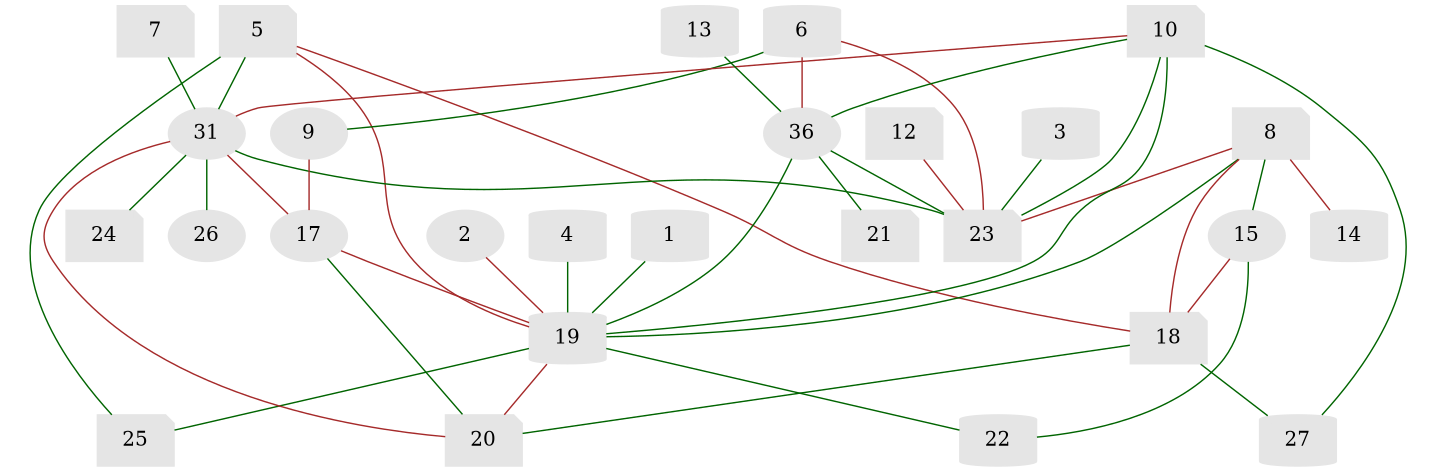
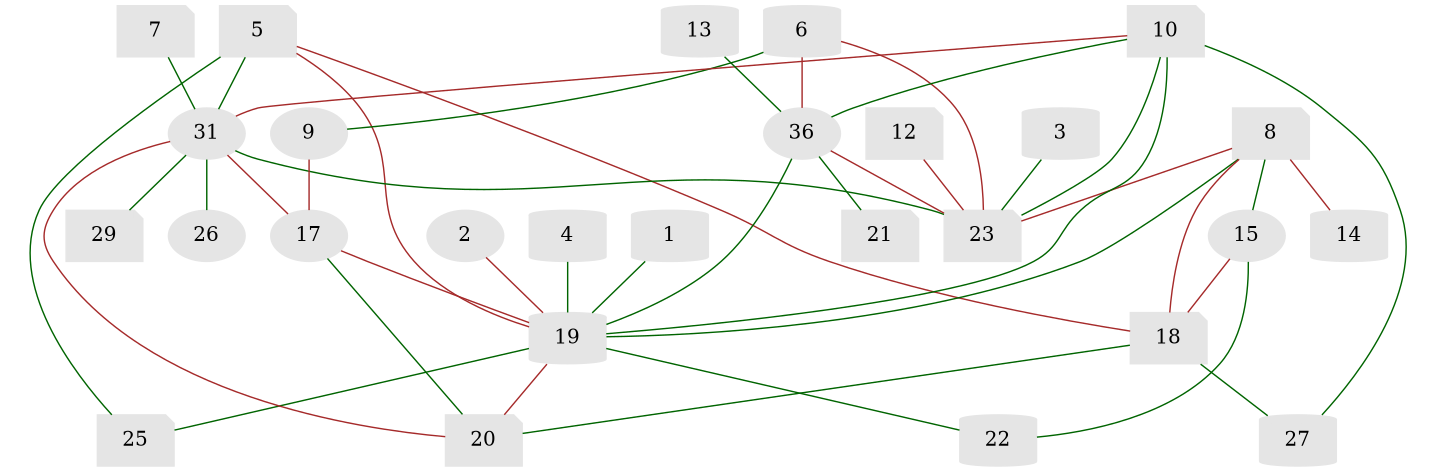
(887, 182) -> (887, 182)
(104, 236) -> (104, 236)
